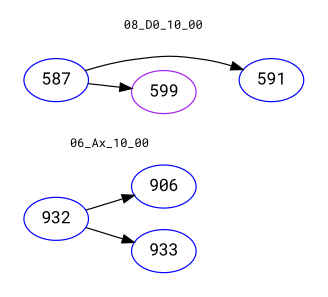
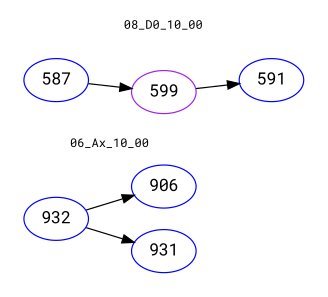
(158, 57) -> (212, 87)
(164, 251) -> (164, 251)
